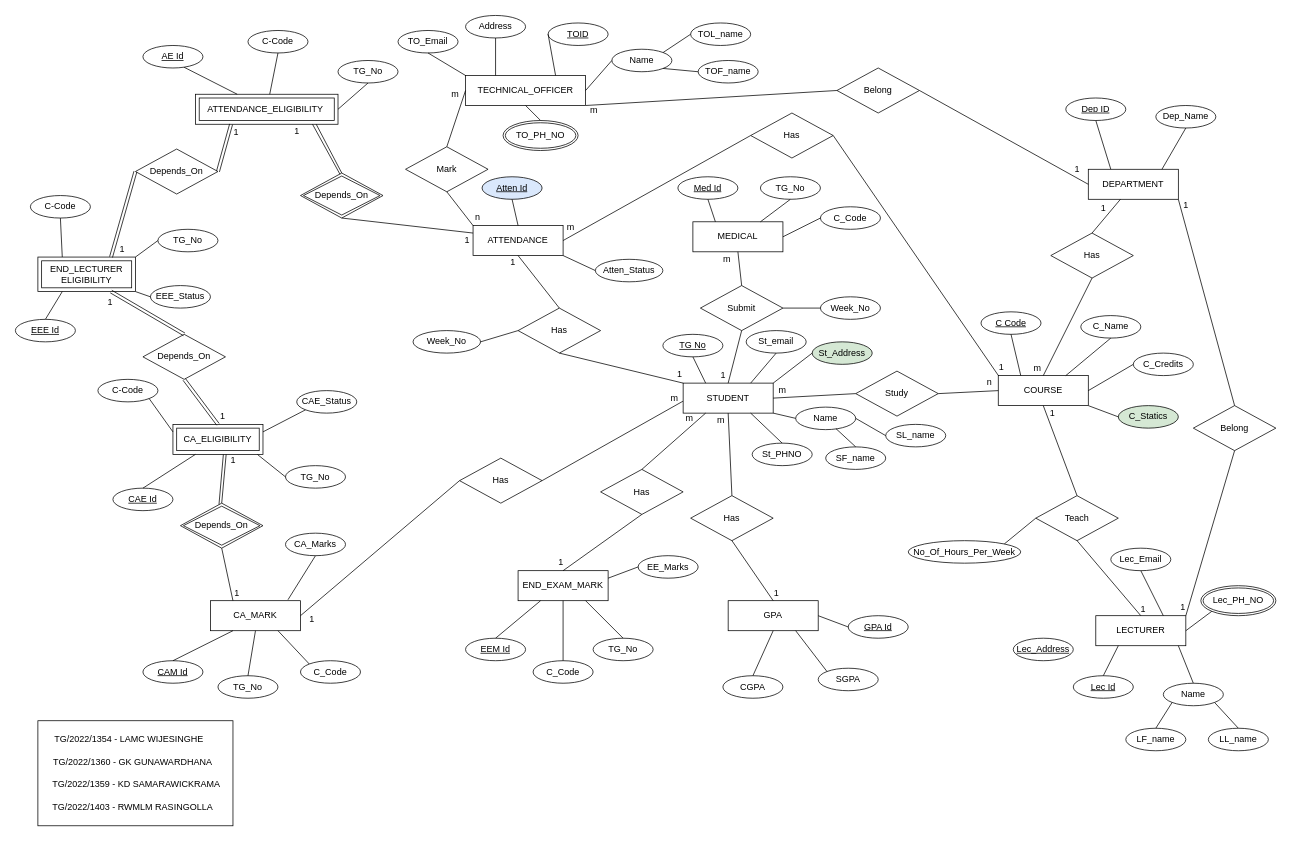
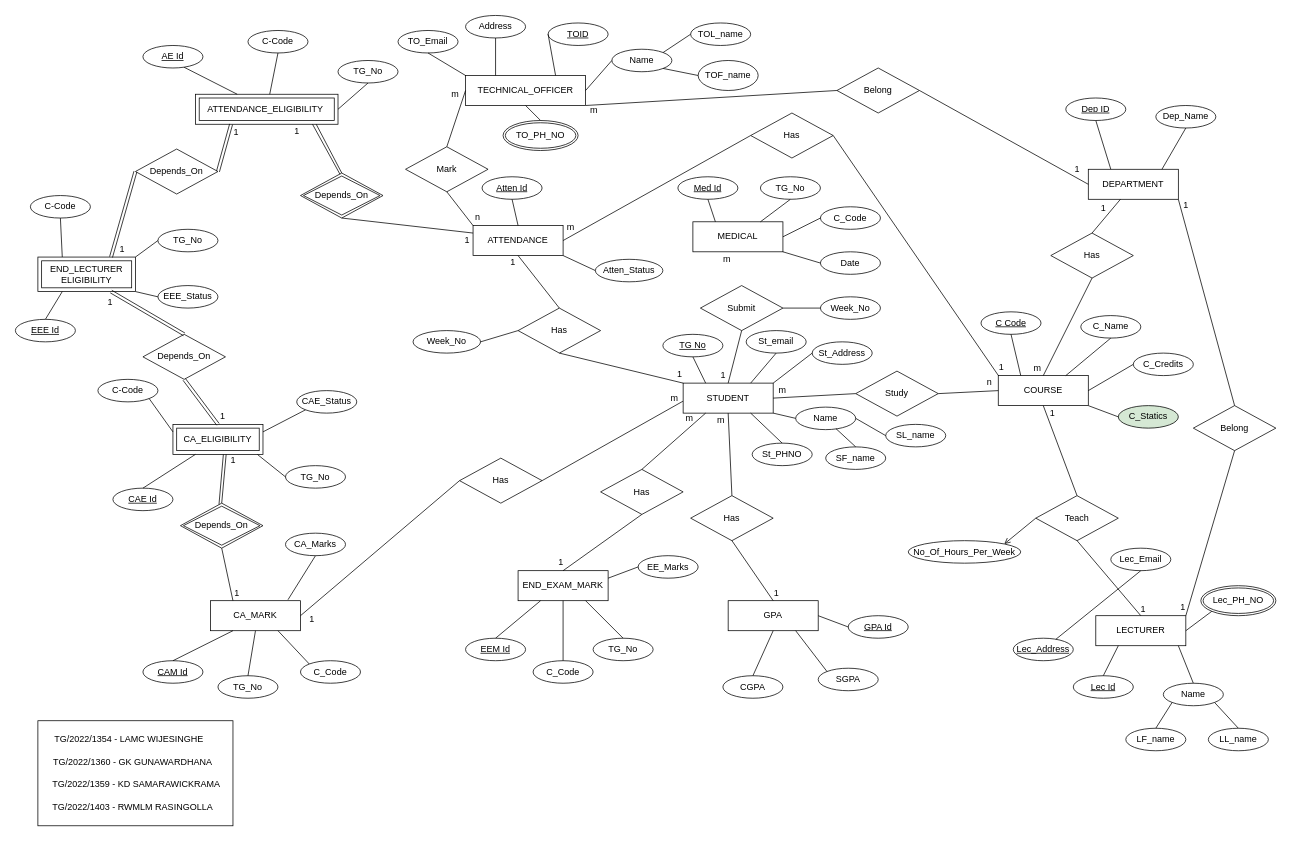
(728, 72) -> (728, 75)
(512, 188) -> (512, 188)
none -> (801, 257)
none -> (850, 263)
(739, 268) -> none
(180, 297) -> (188, 297)
(842, 353) -> (842, 353)
(1007, 541) -> (1008, 541)
(1152, 593) -> (1098, 604)
